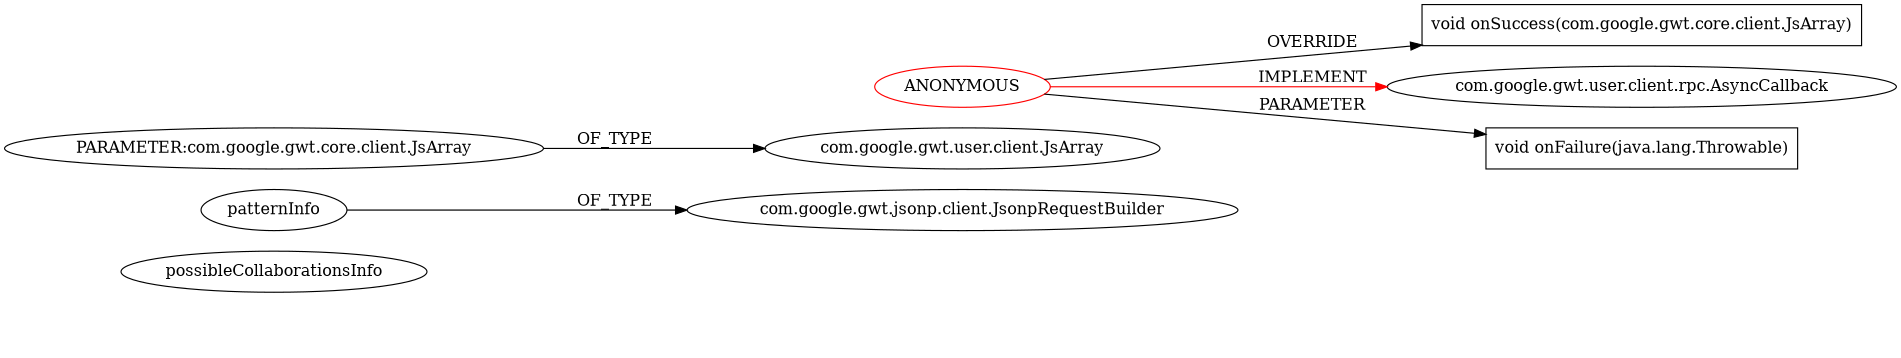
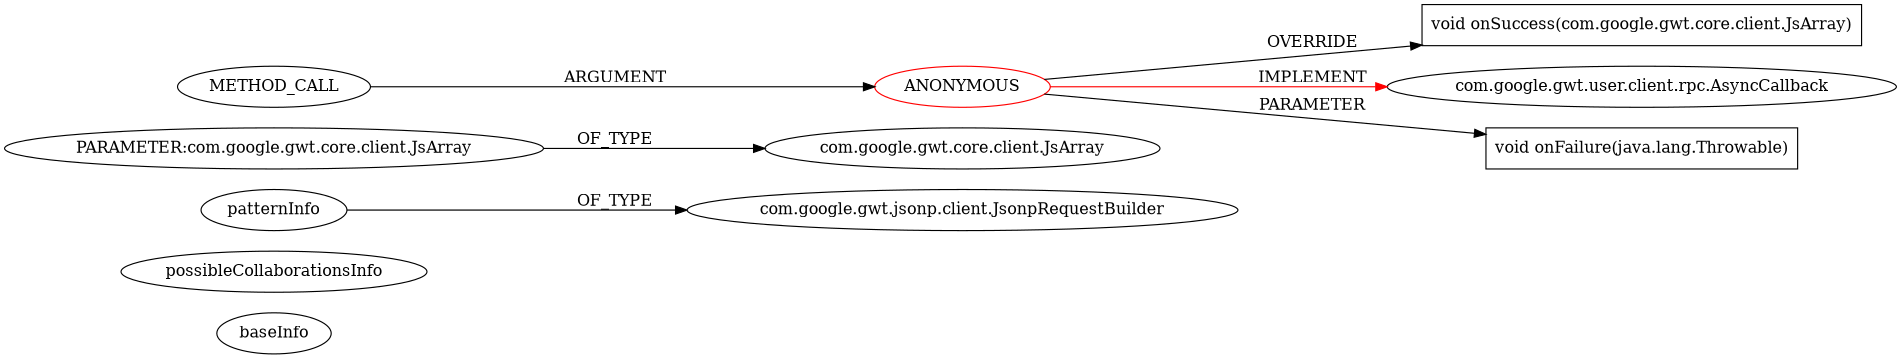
none -> (274, 87)
(962, 148) -> (962, 148)
none -> (274, 333)
